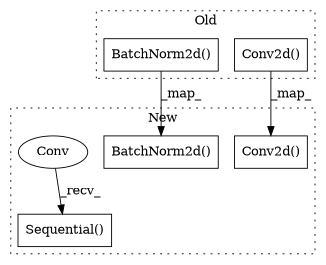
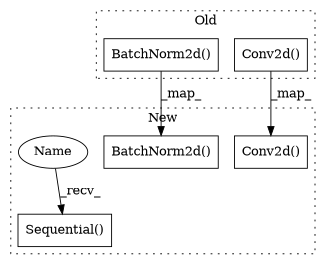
(53, 152) -> (53, 152)
